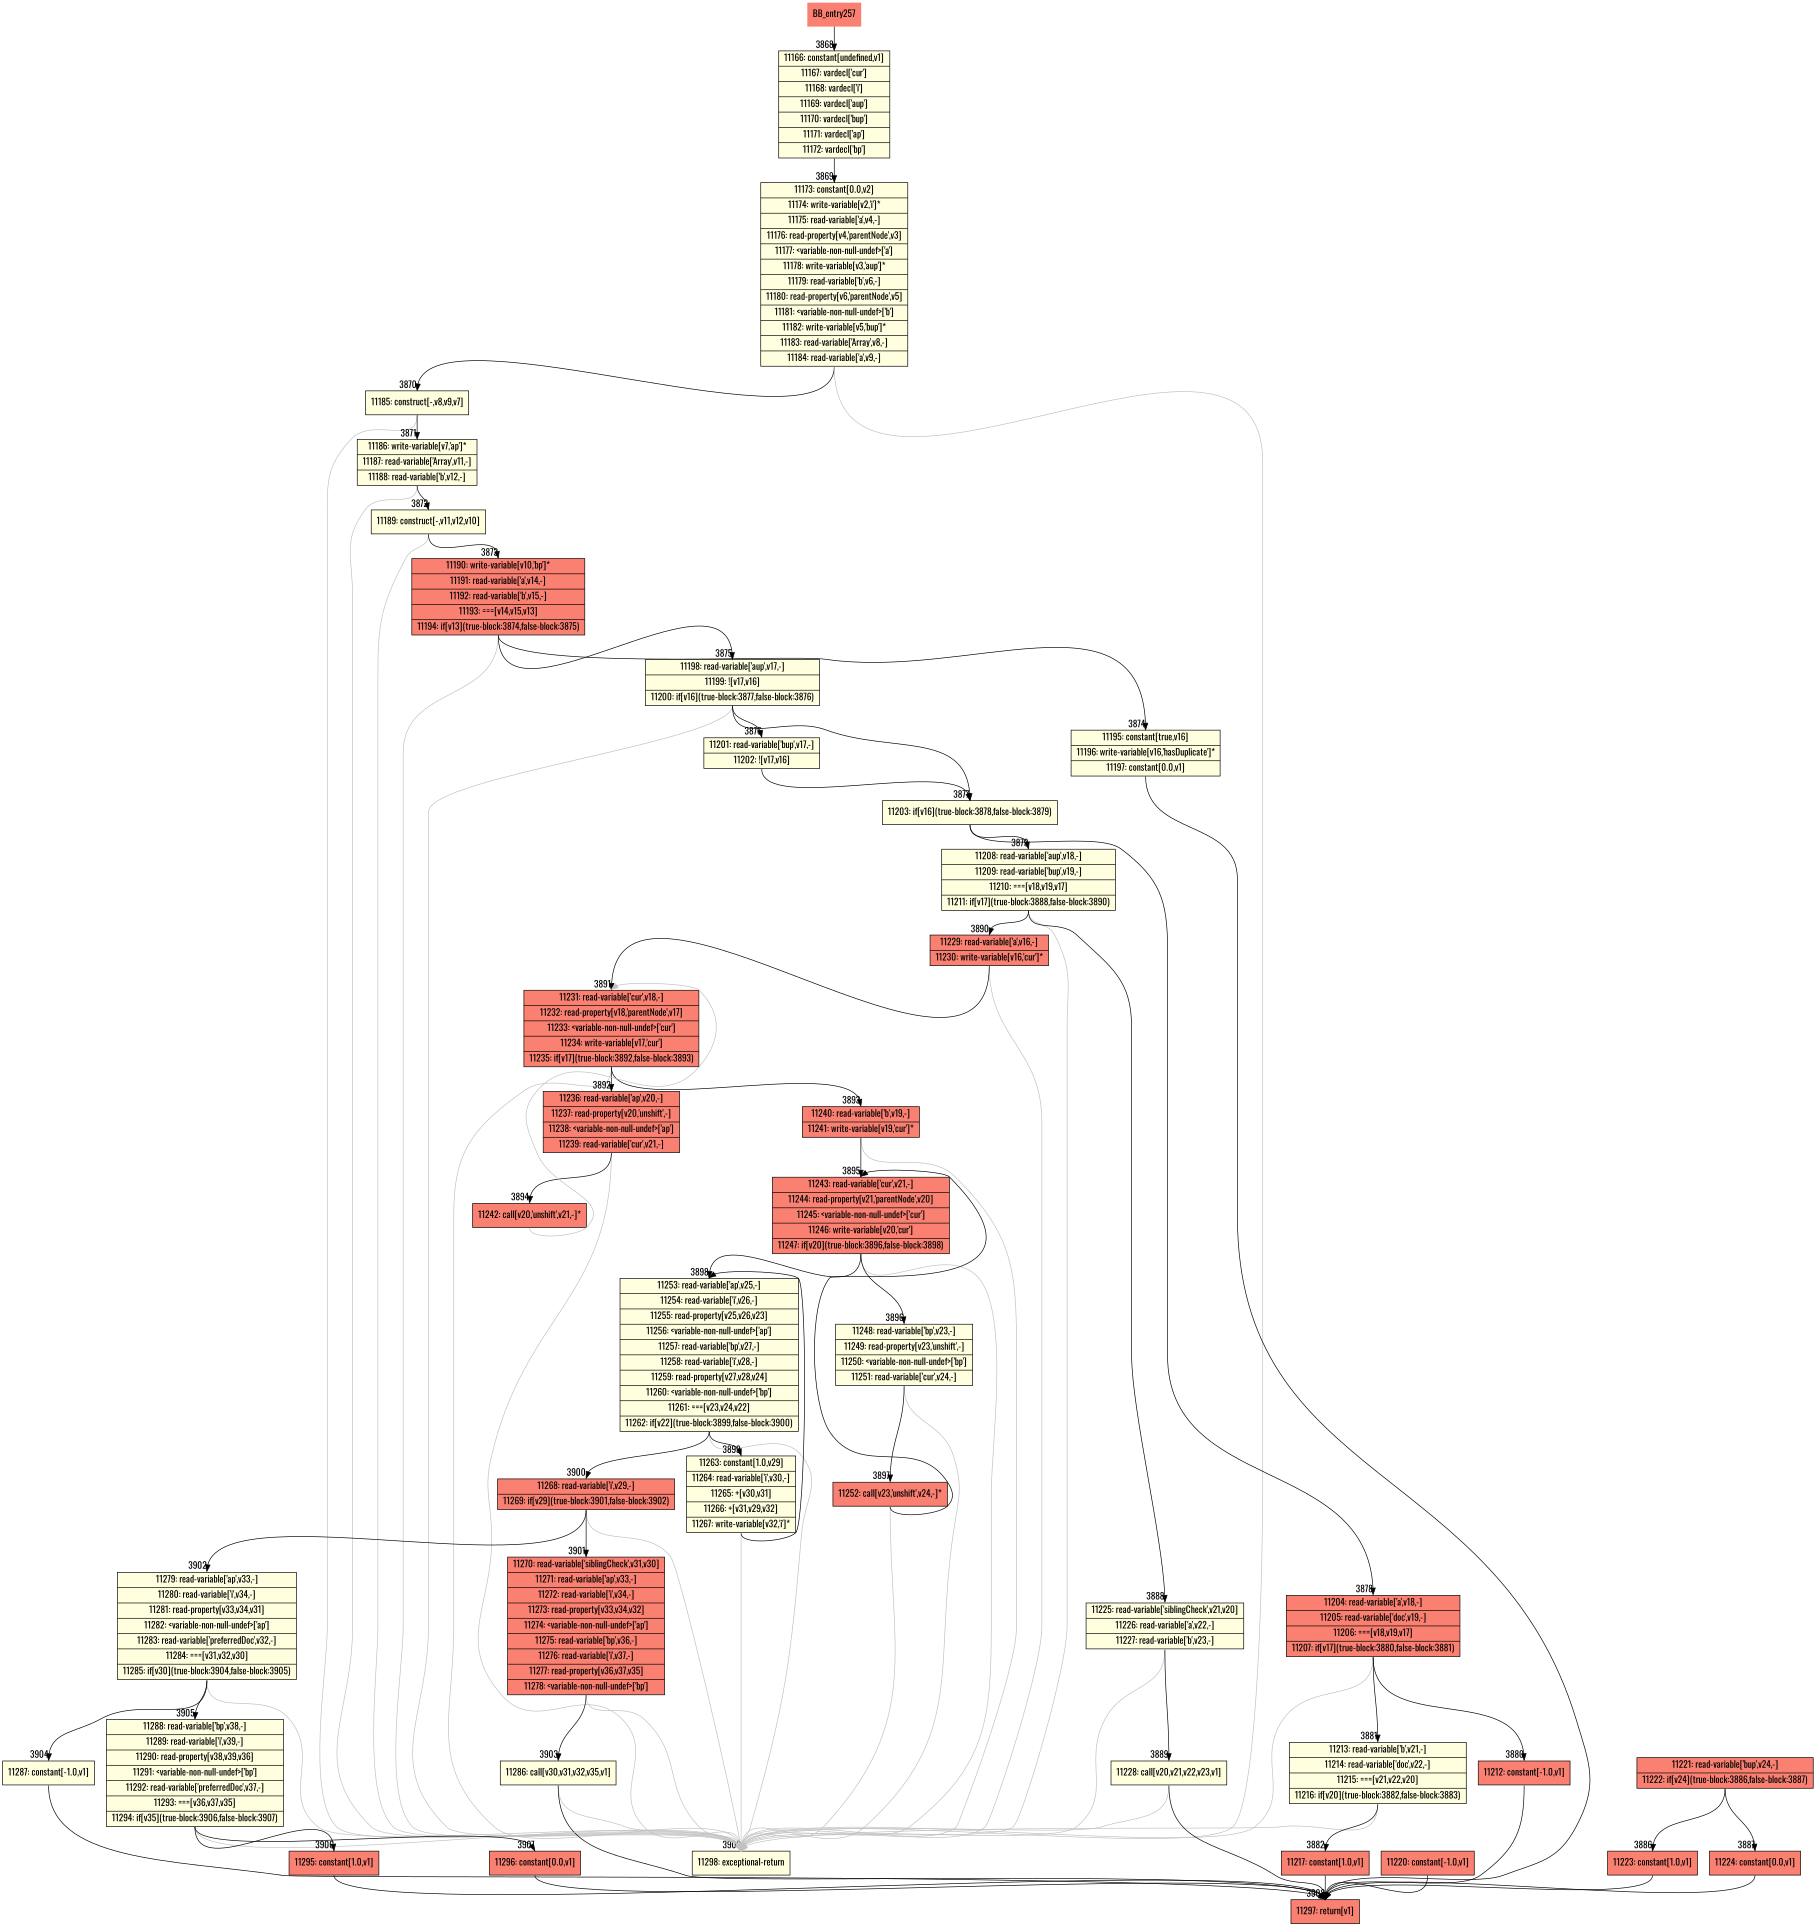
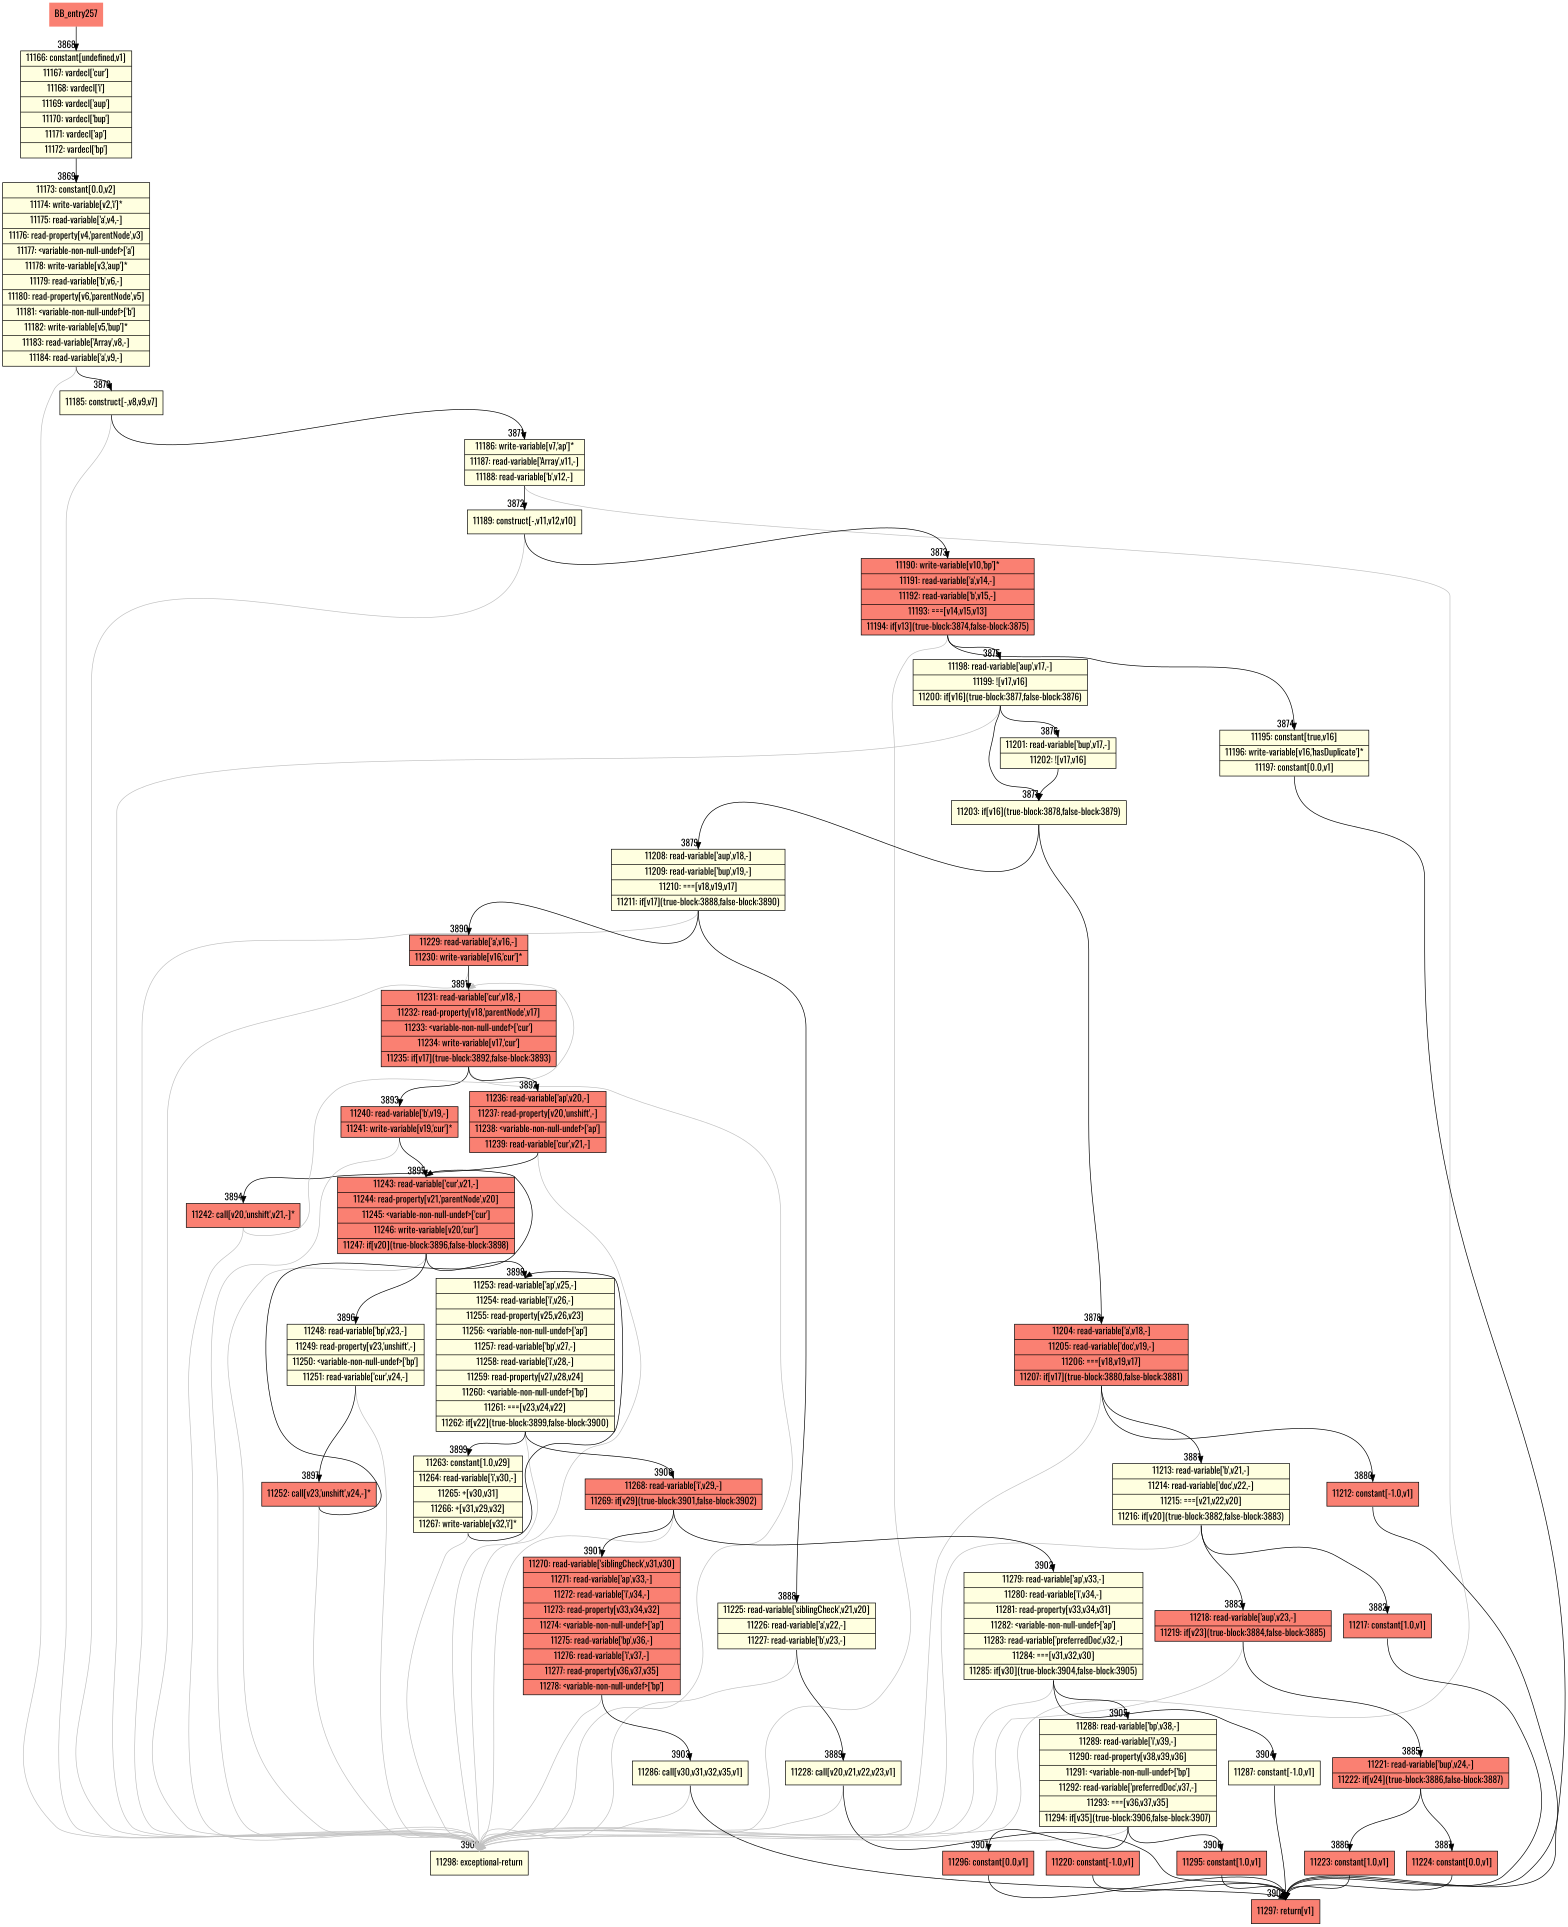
none -> (1243, 1626)
none -> (191, 1660)
